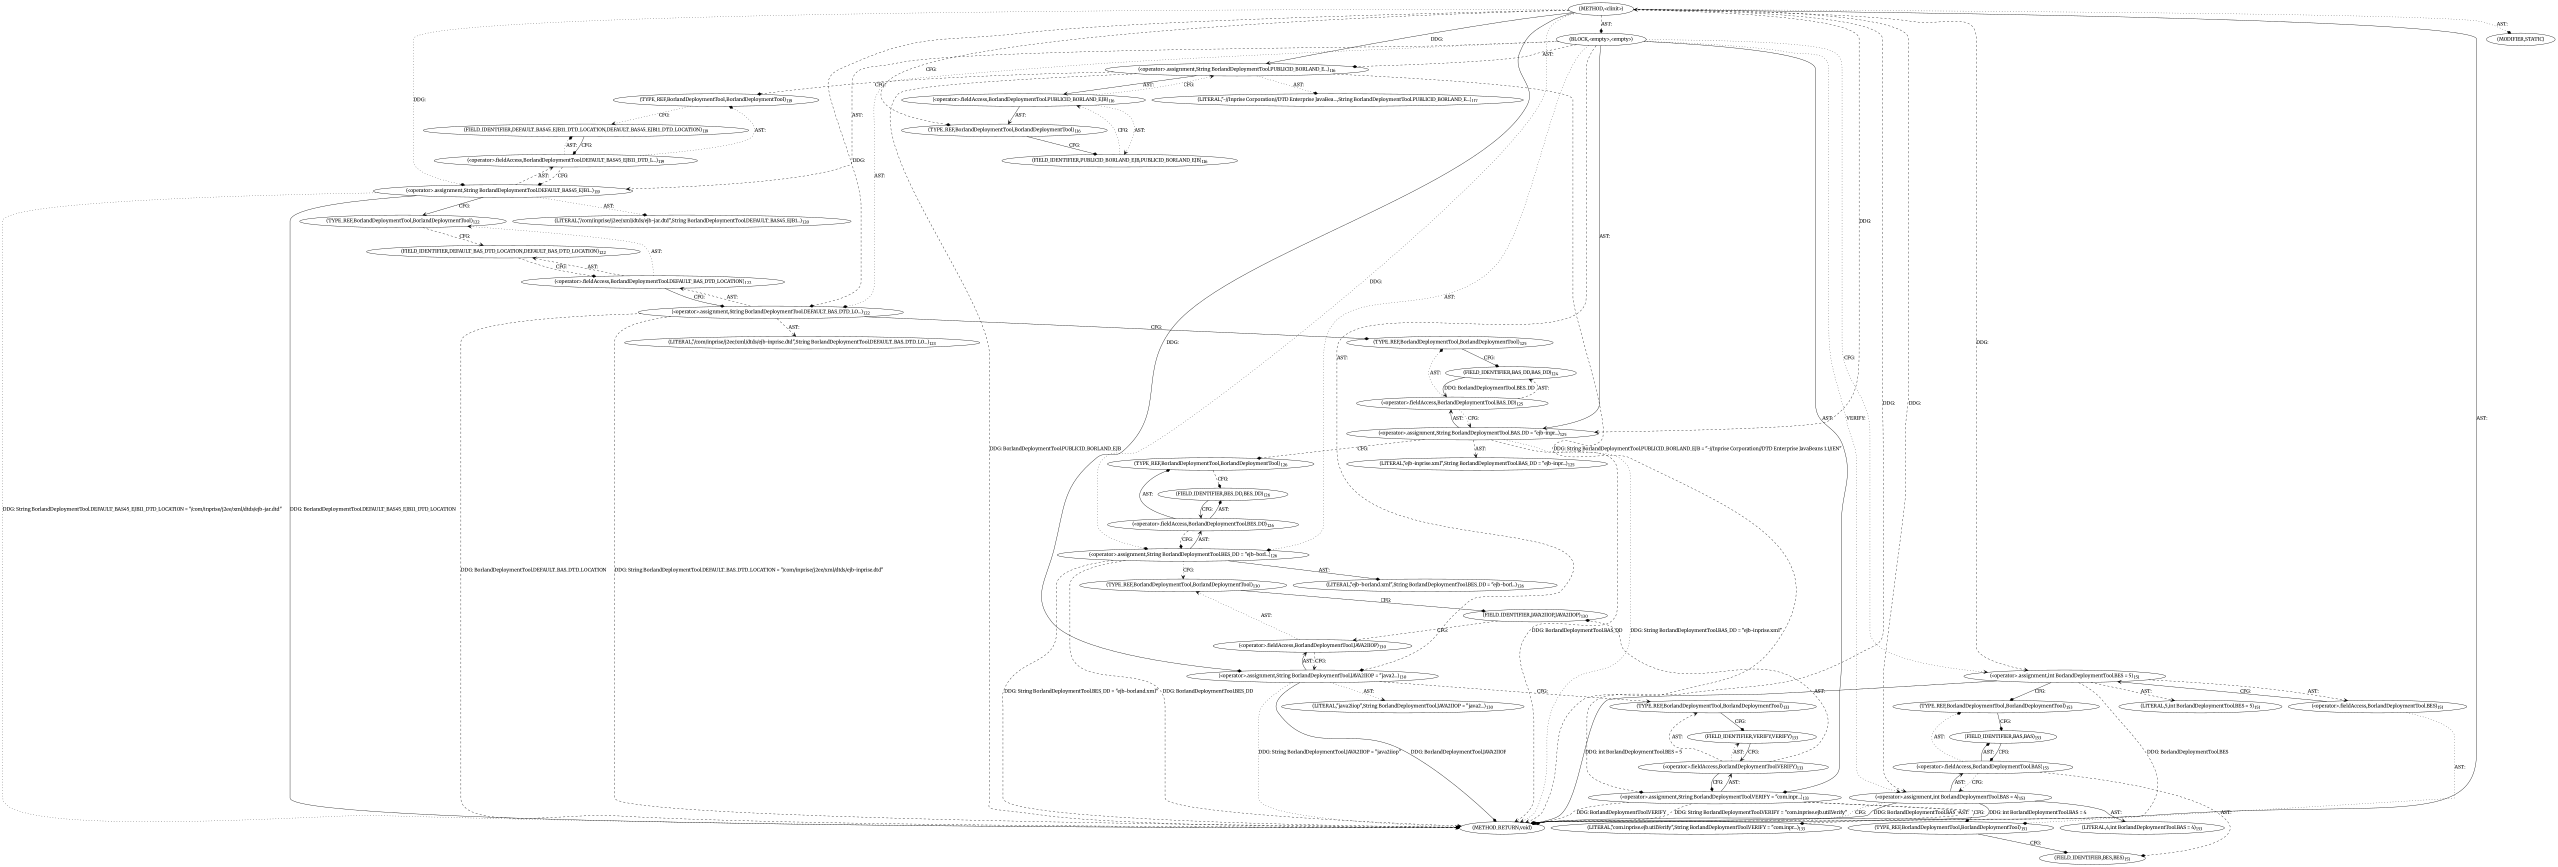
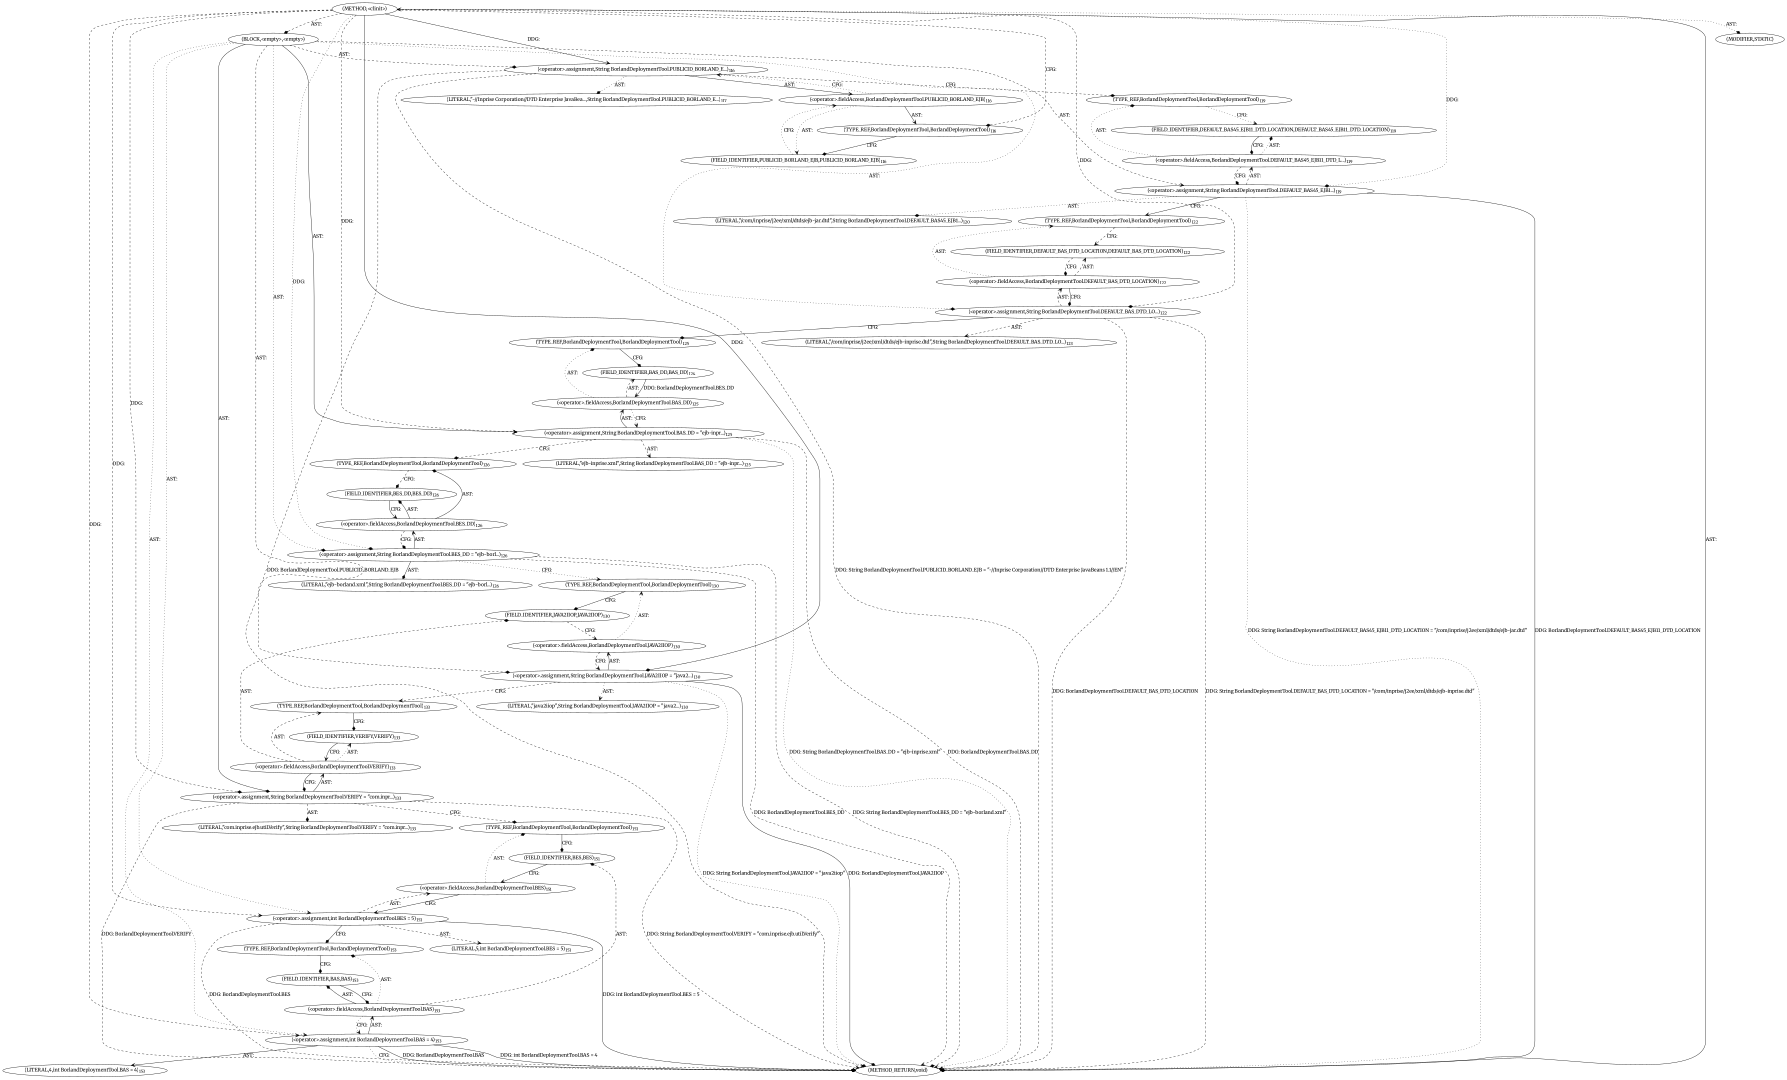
(1850, 358) -> (173, 479)
(1857, 419) -> (156, 540)
none -> (526, 873)
